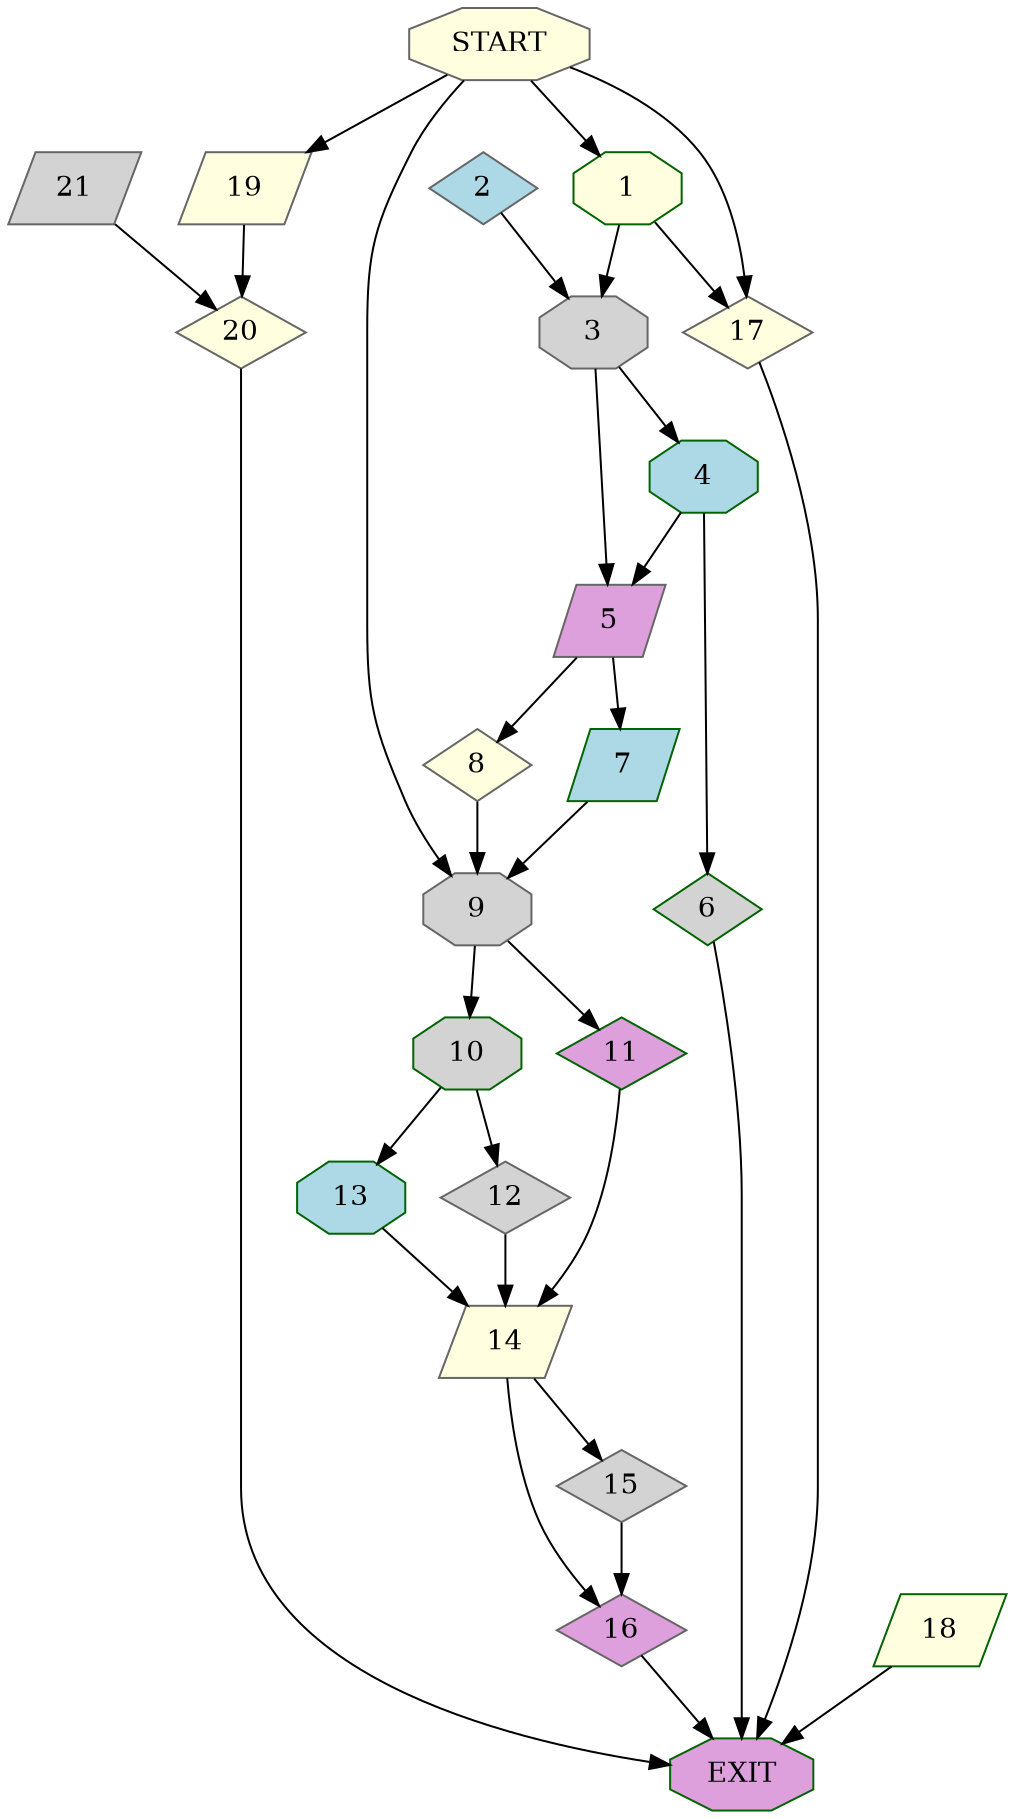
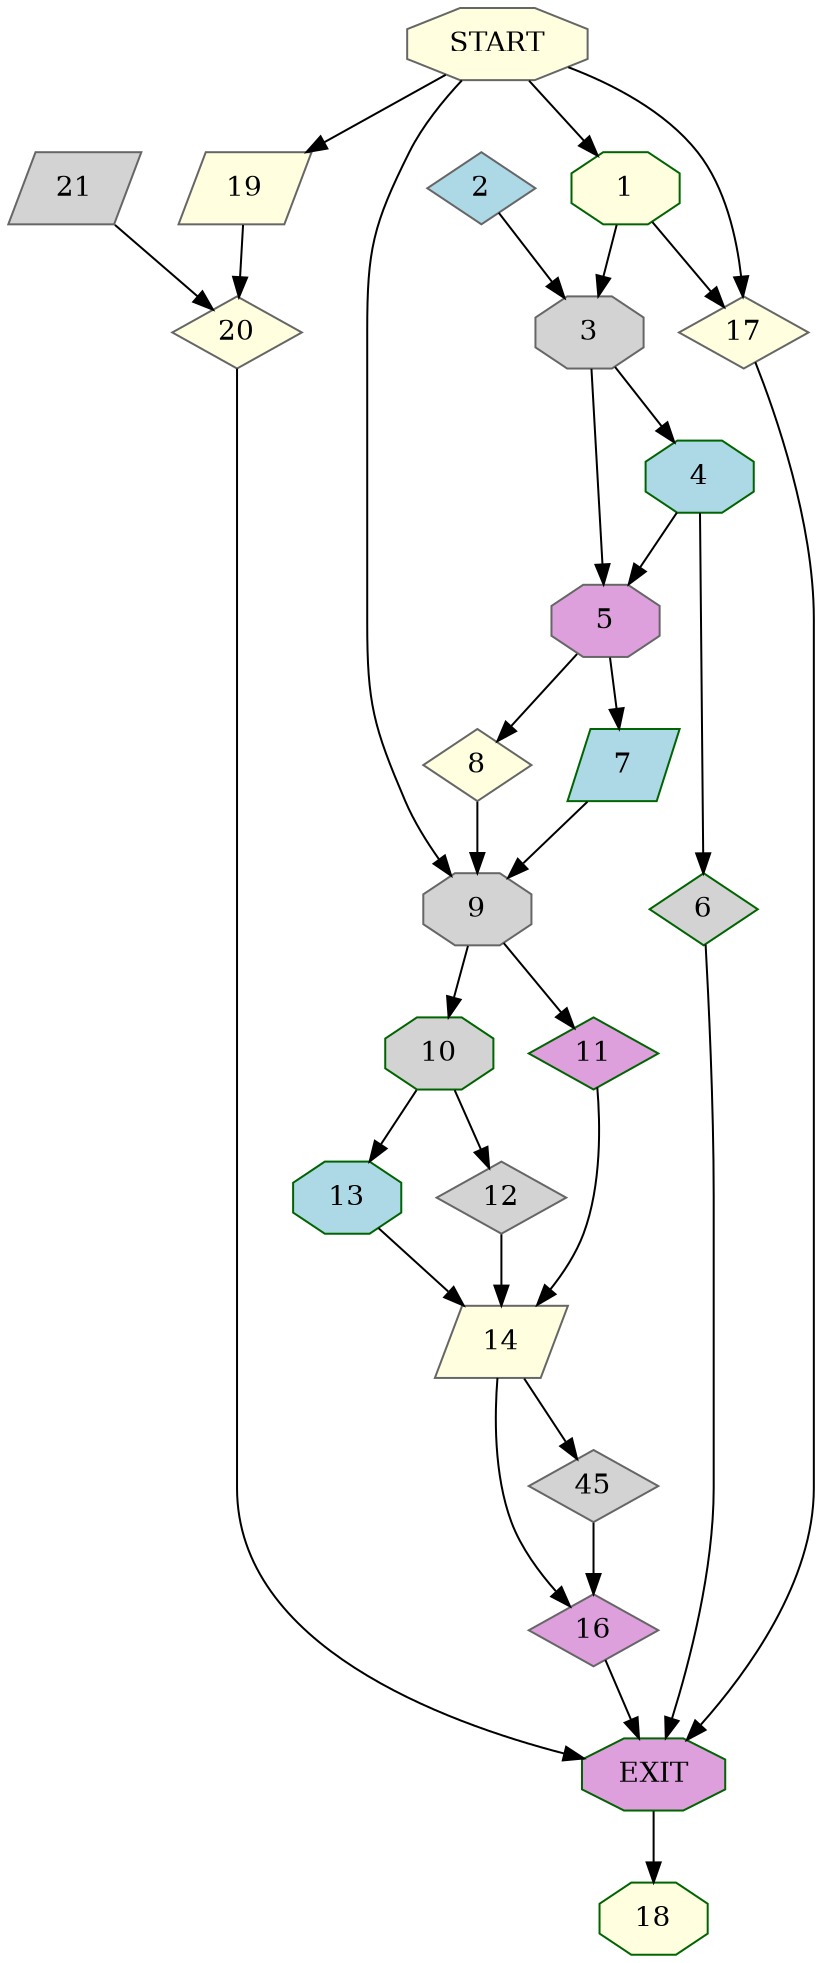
(610, 621) -> (606, 621)
(622, 1486) -> (594, 1486)
(940, 1630) -> (654, 1919)
(845, 1699) -> (654, 1837)
